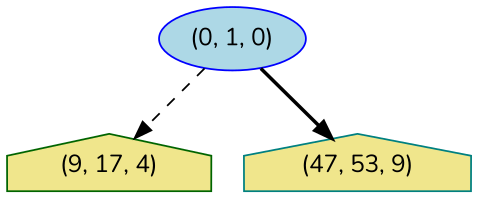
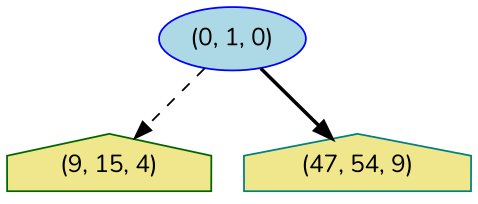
(109, 166) -> (109, 166)
(358, 166) -> (358, 166)
